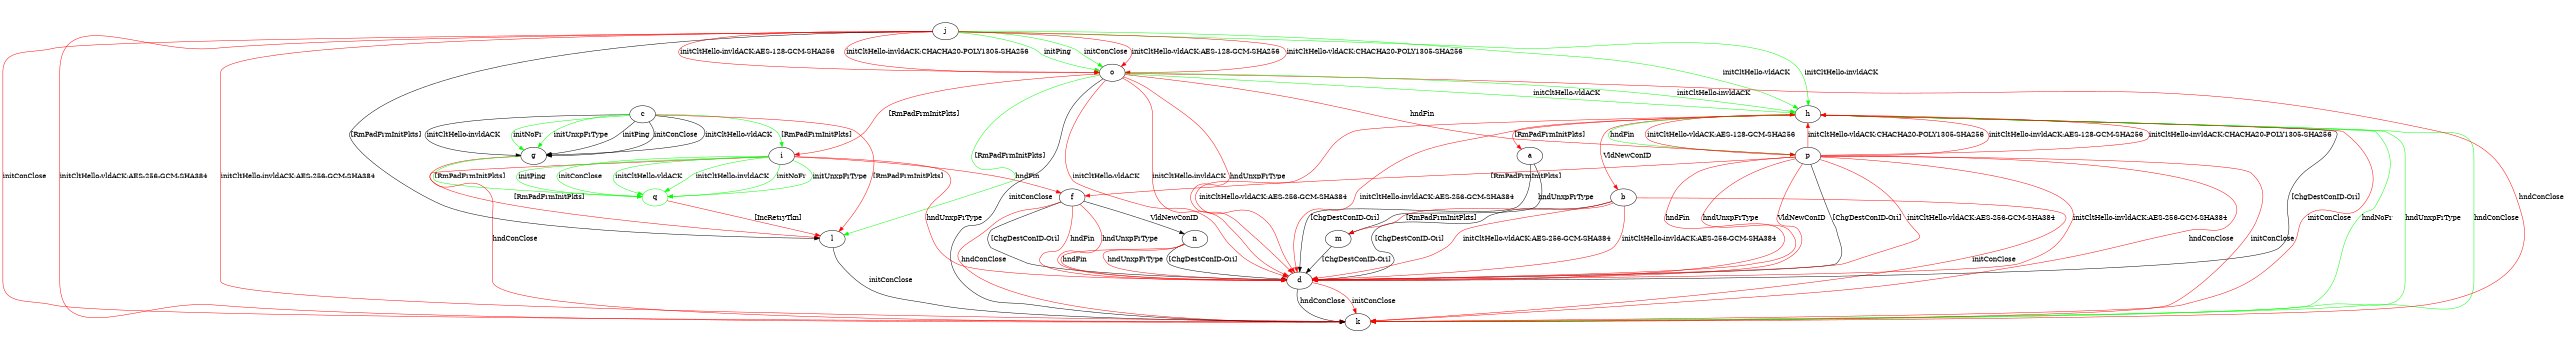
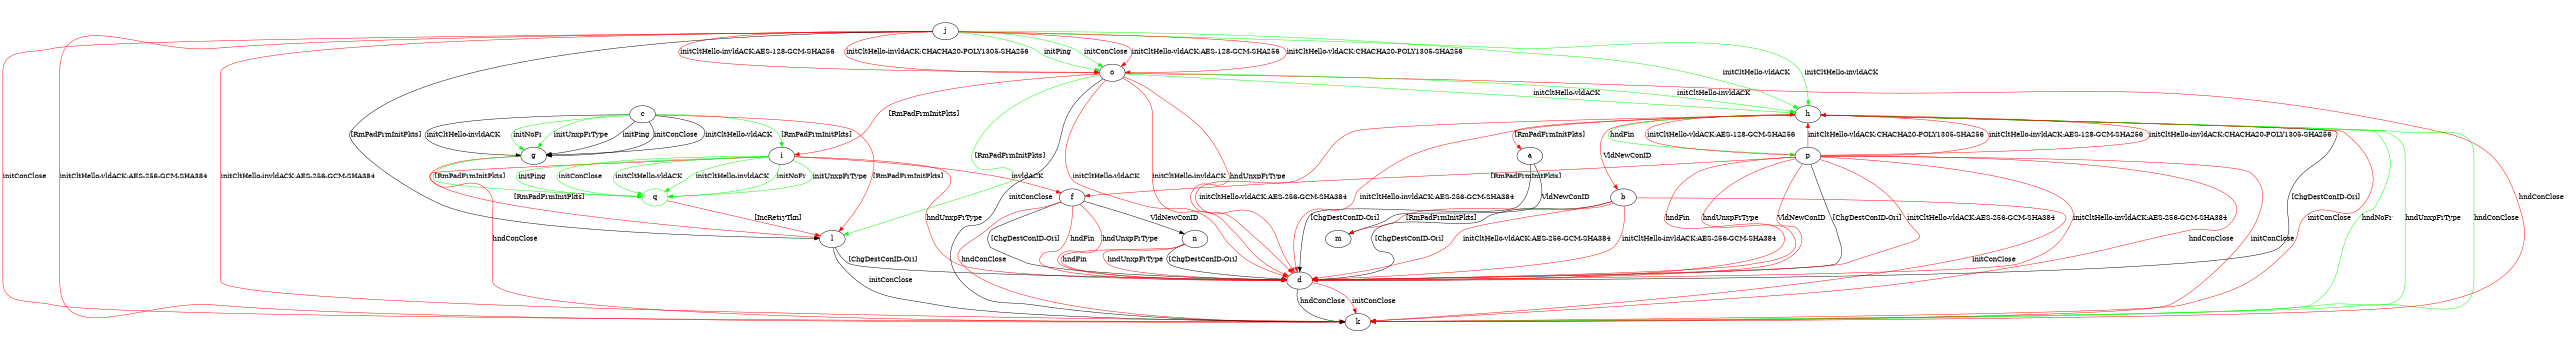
(1456, 131) -> none
(1028, 177) -> (1028, 177)
(1567, 197) -> (1567, 197)
(1320, 258) -> (986, 273)
